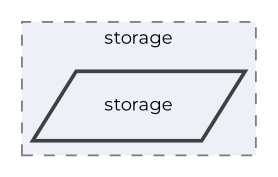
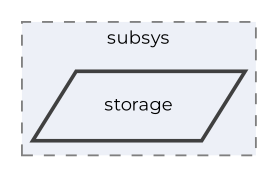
(139, 39) -> (139, 39)
